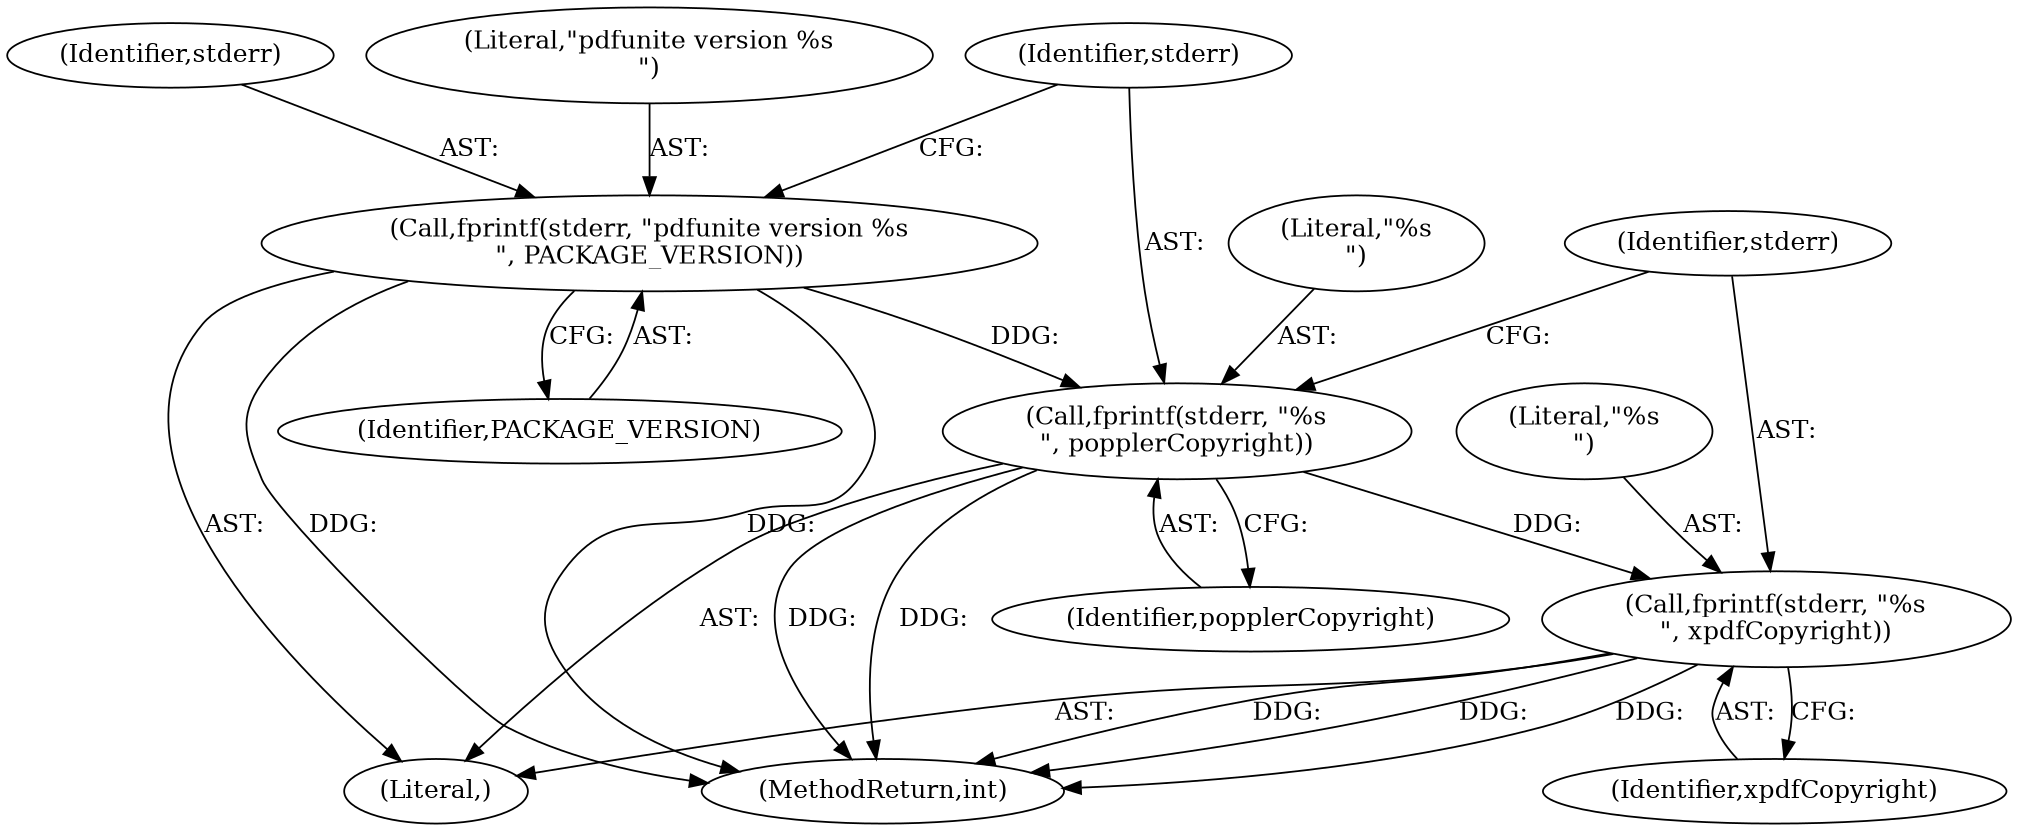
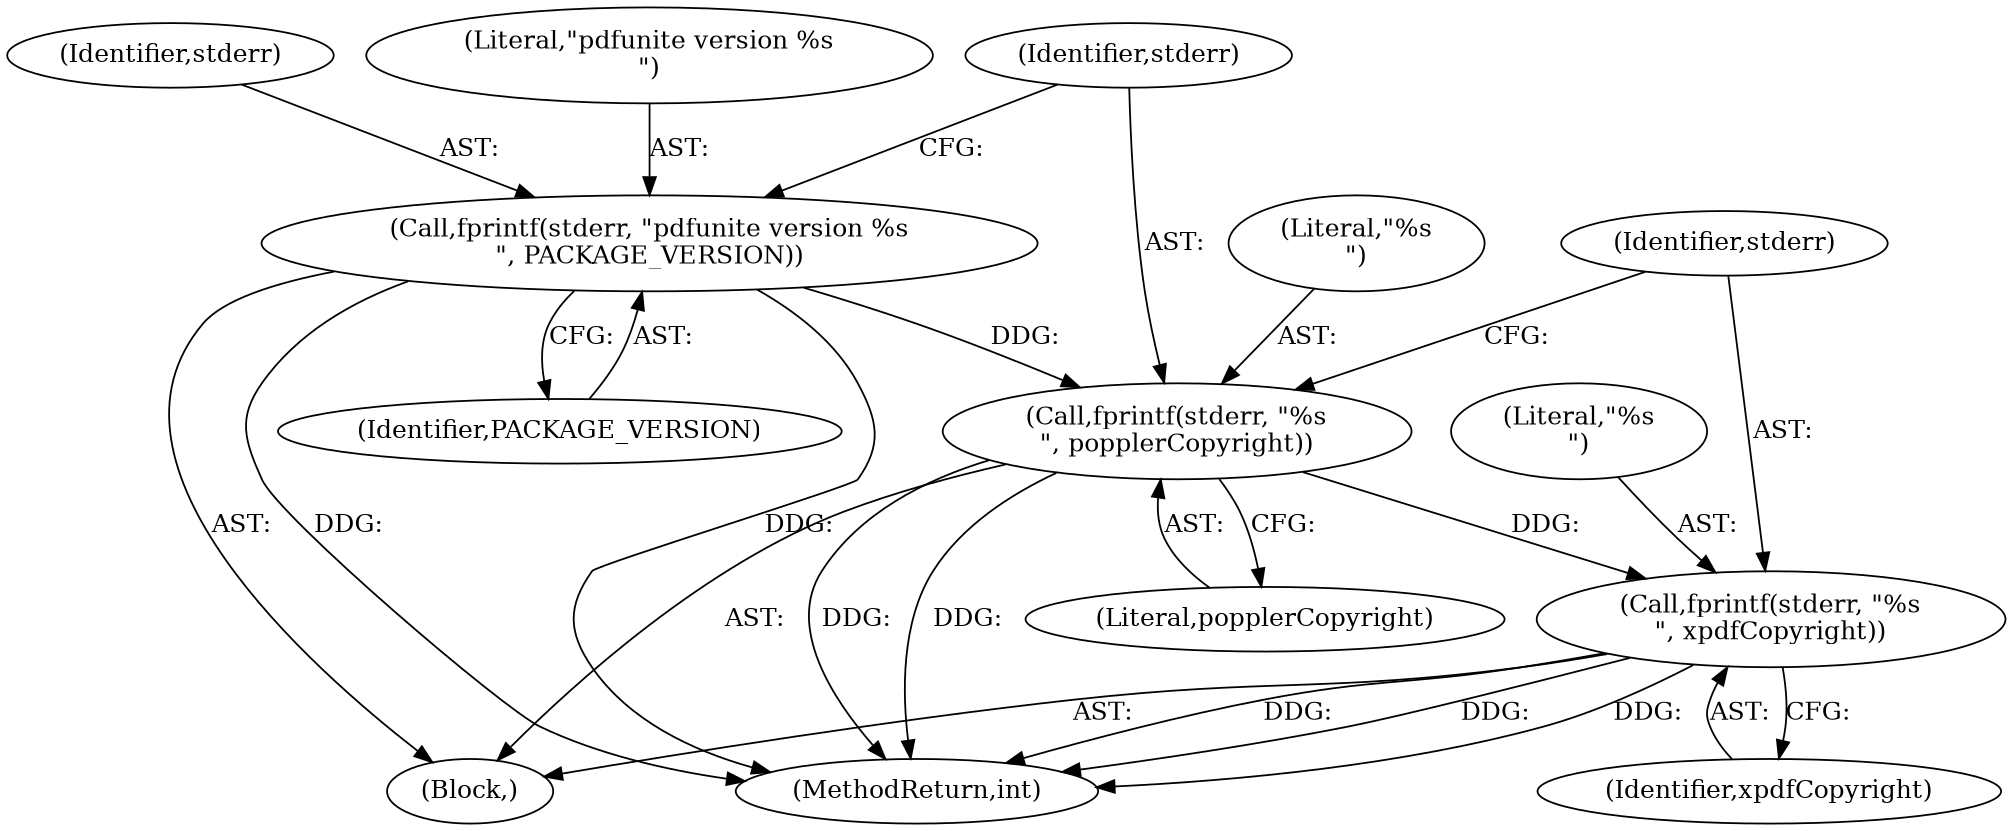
(1251, 619) -> (1265, 619)
(436, 791) -> (470, 791)
